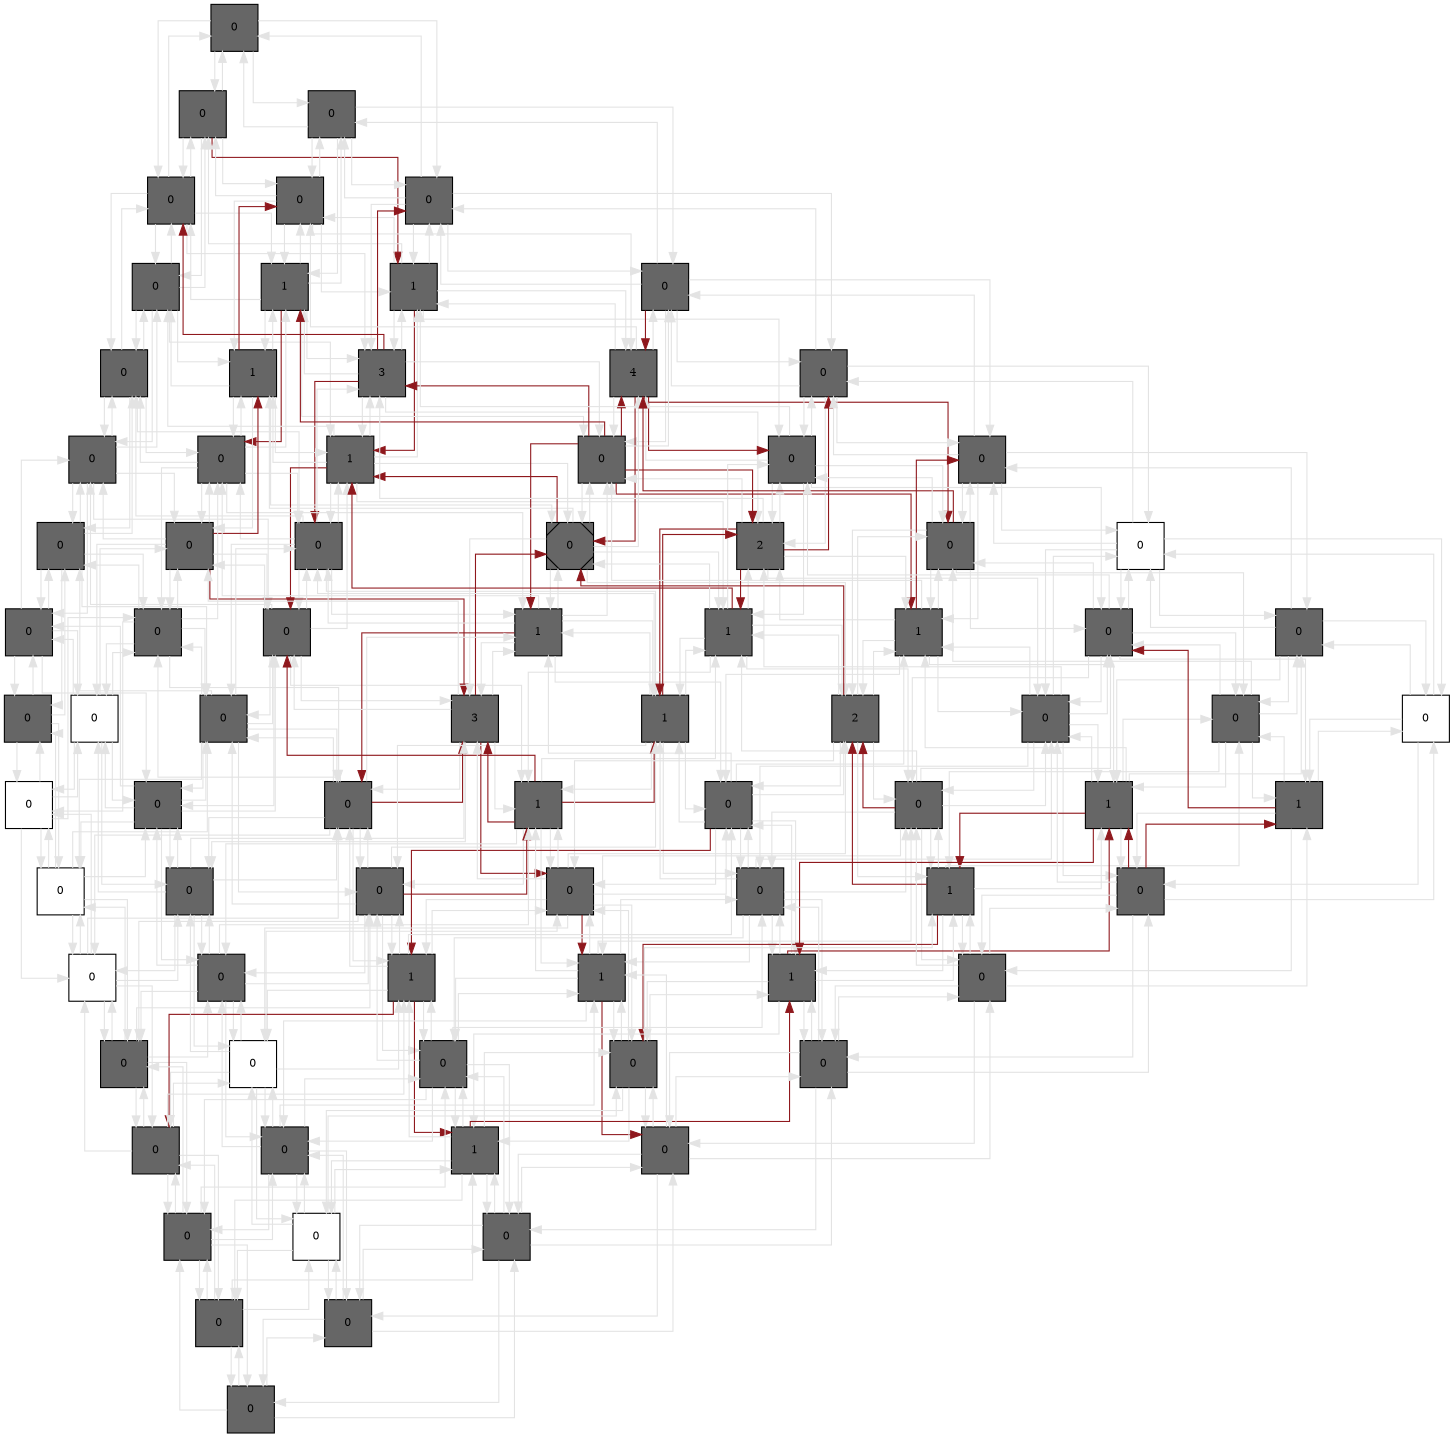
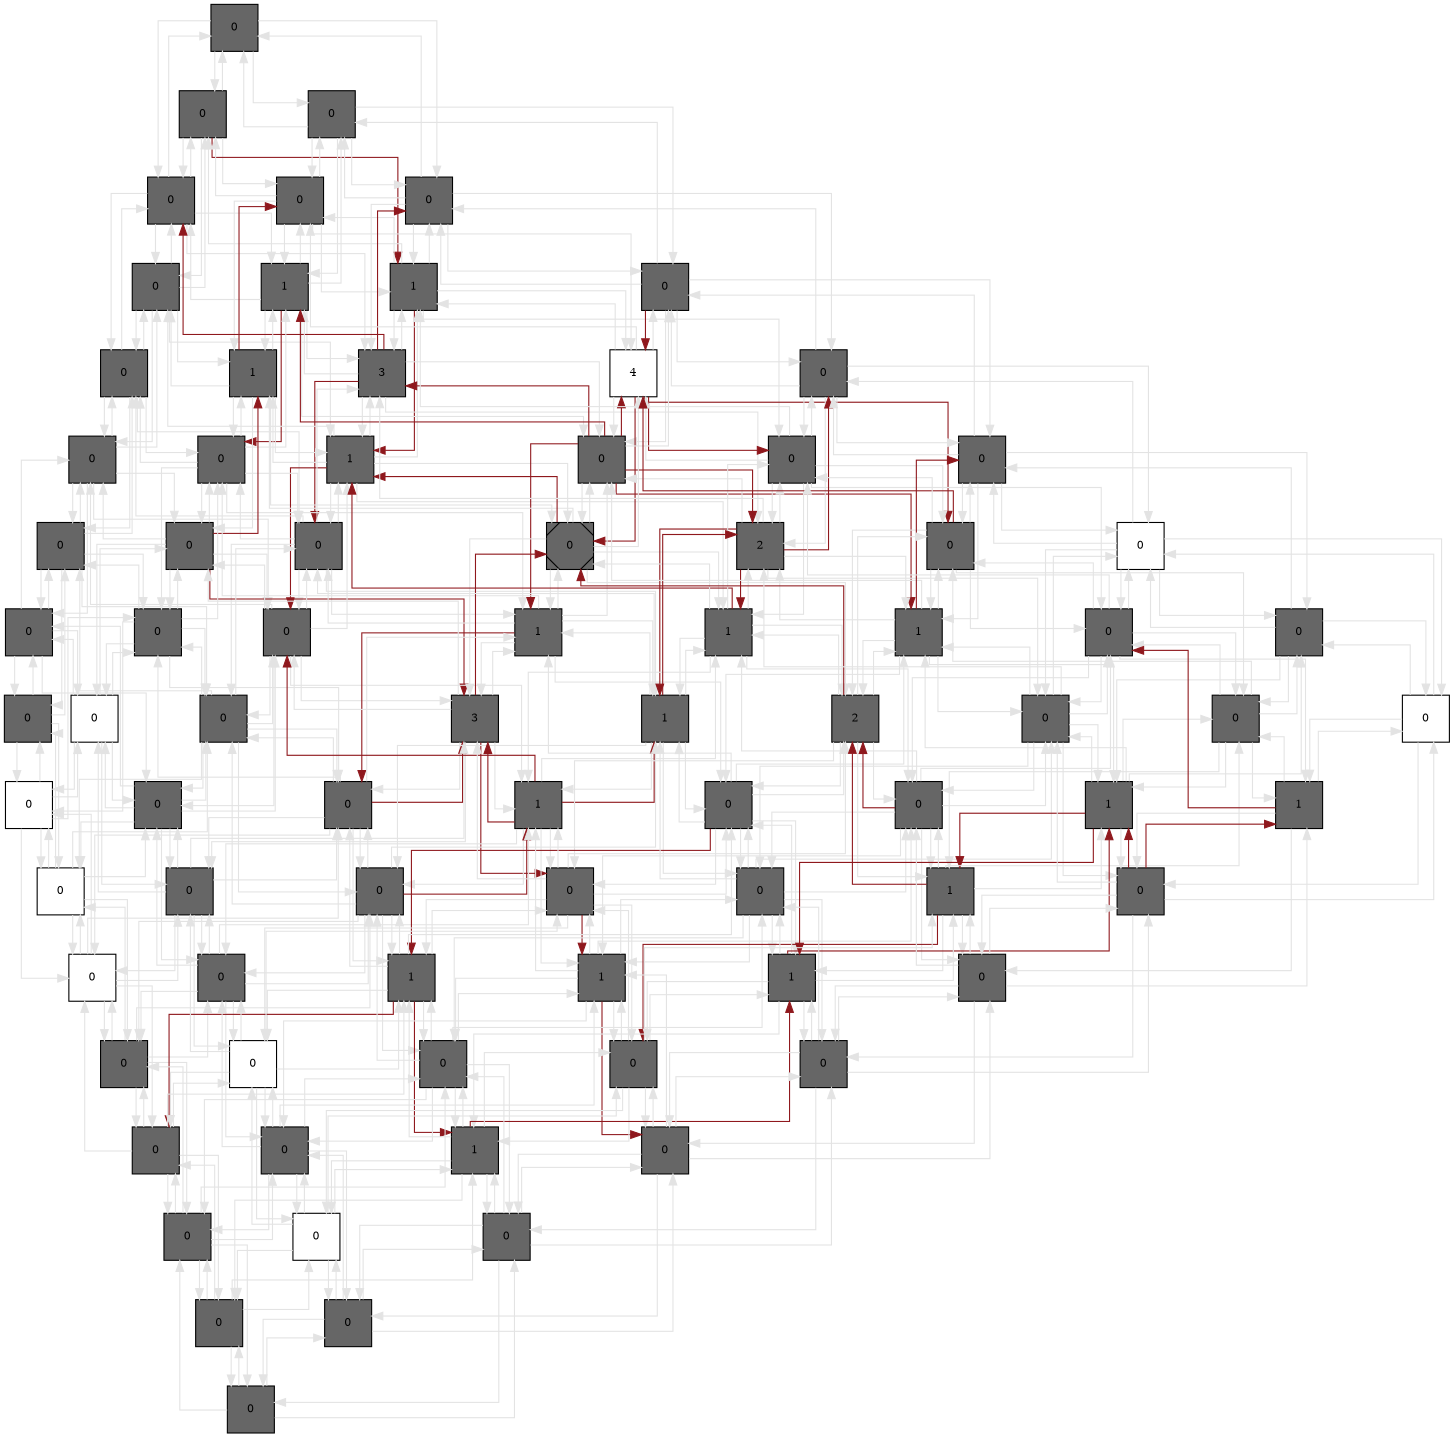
(633, 373) -> (633, 373)
